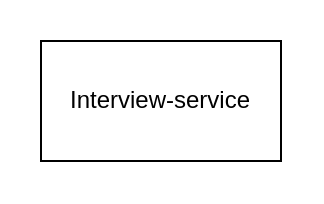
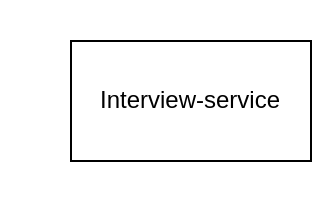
(161, 101) -> (191, 101)
